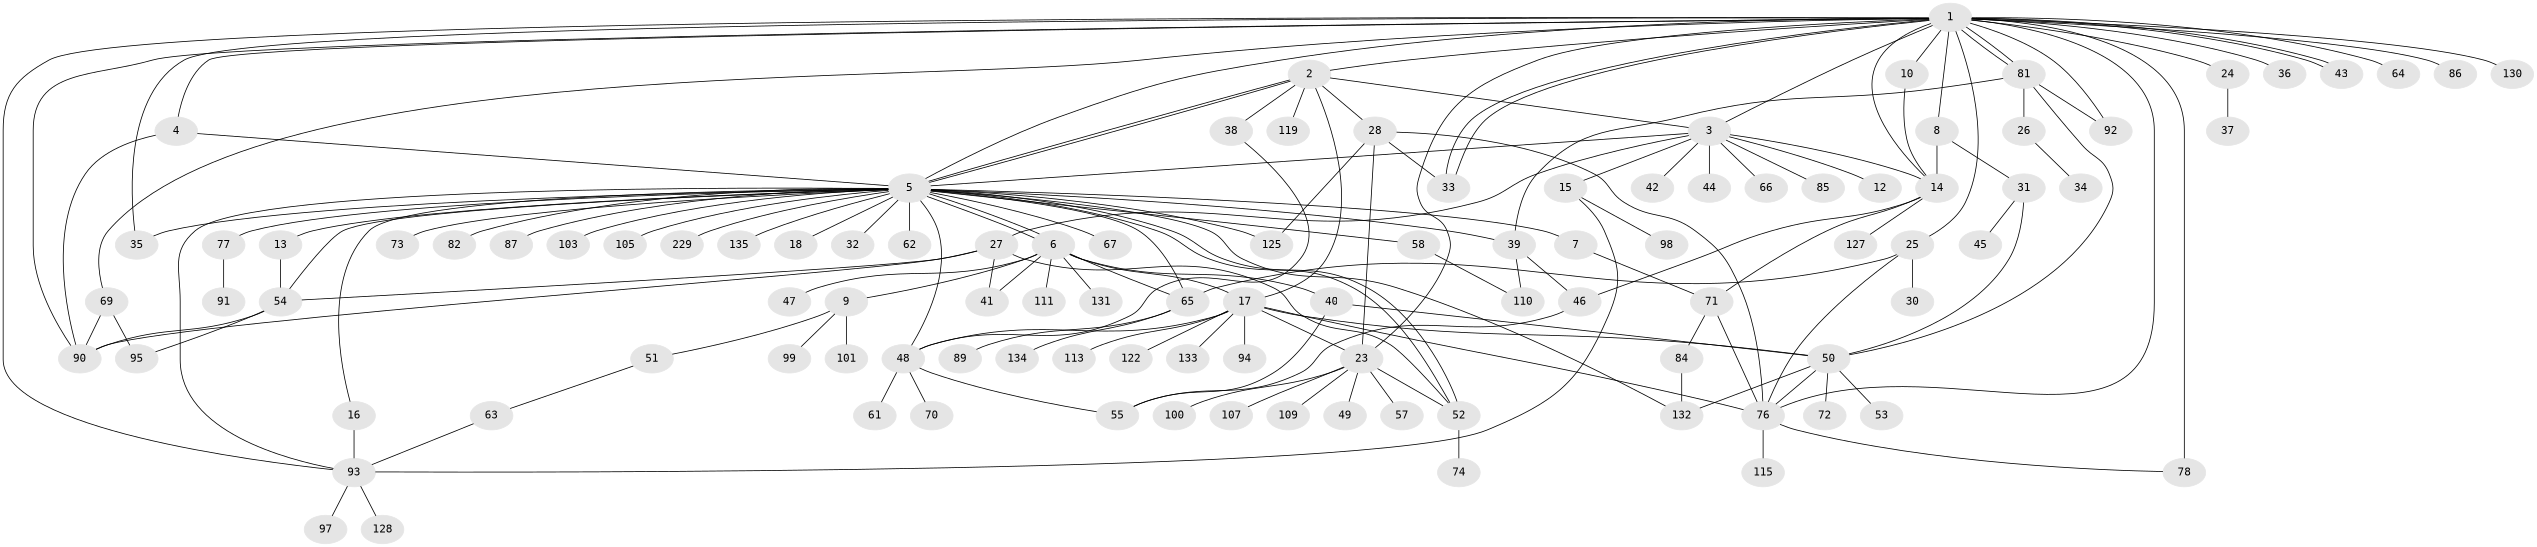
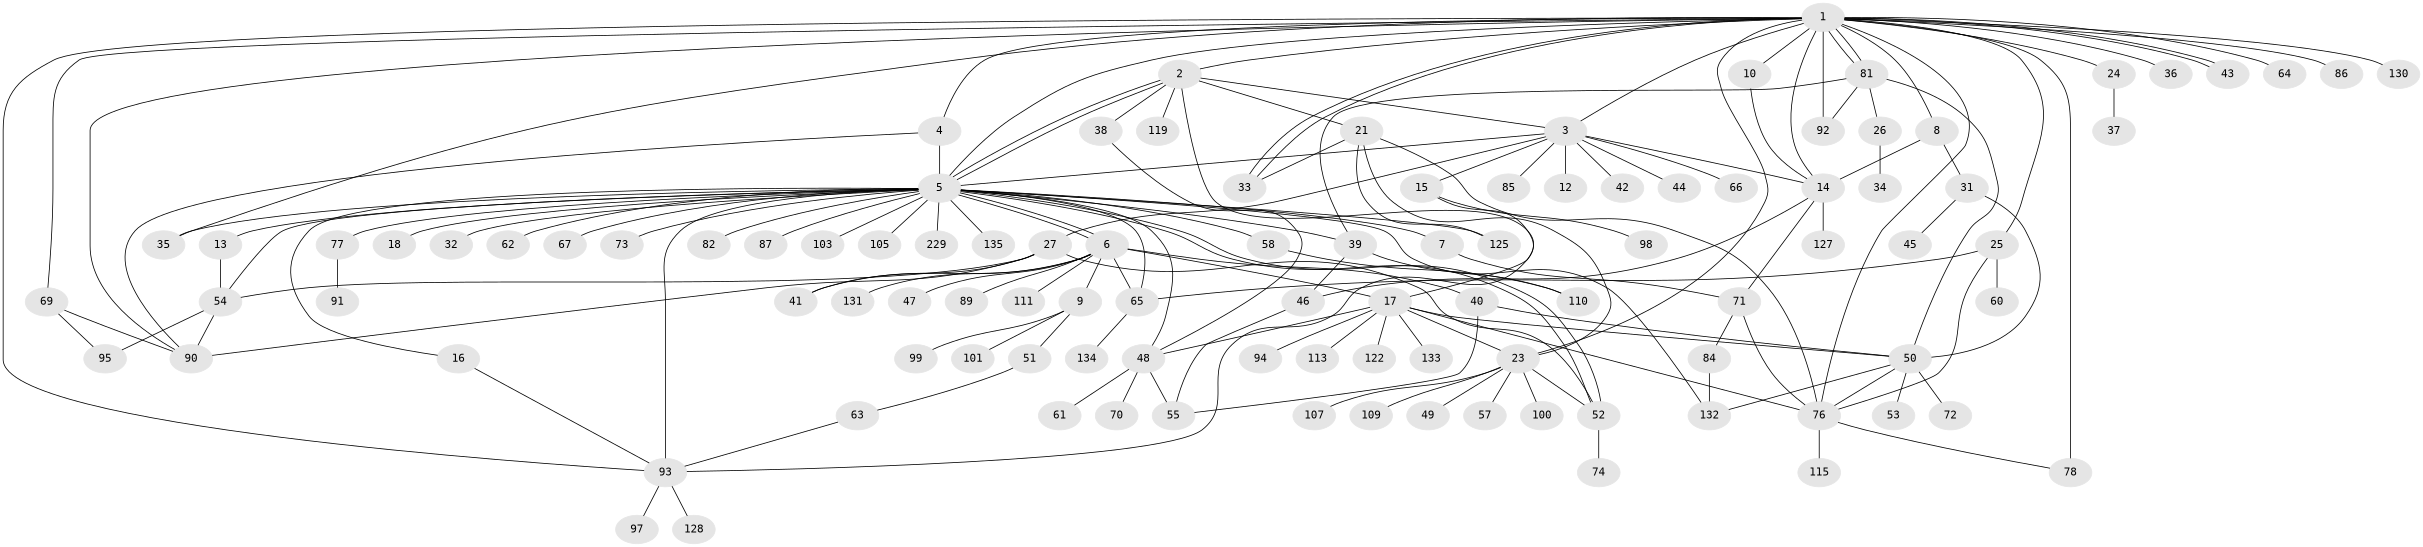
(1375, 131) -> (1362, 131)
(1912, 302) -> (1997, 302)
(1073, 330) -> (1029, 276)
